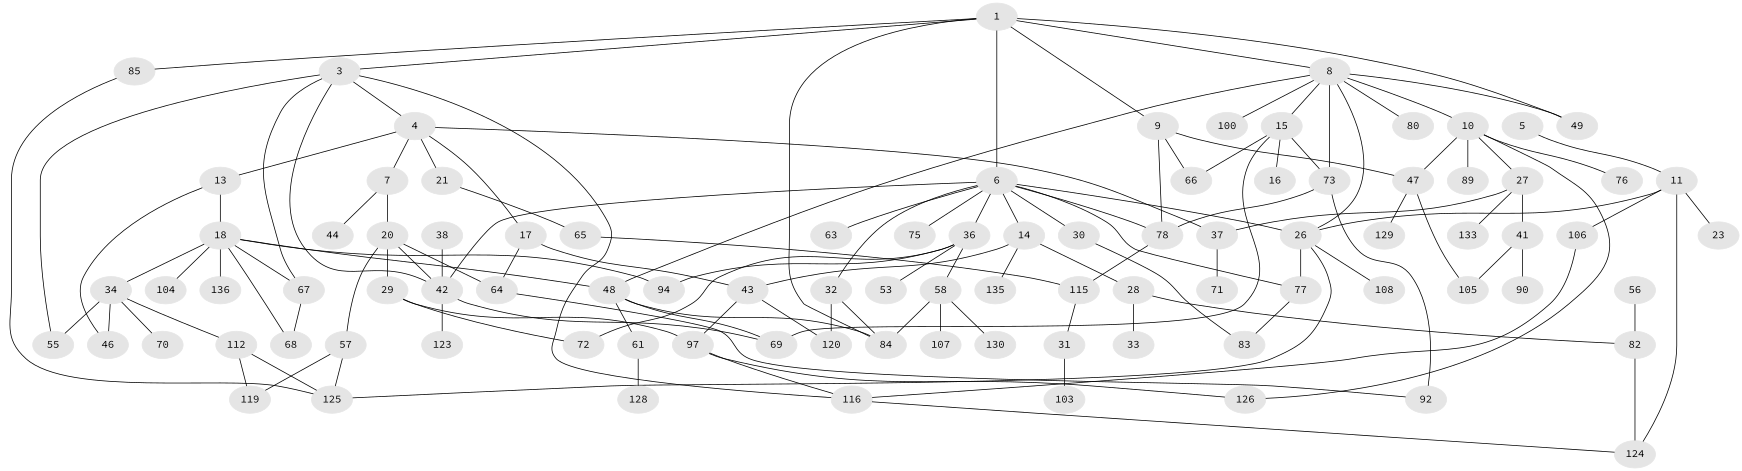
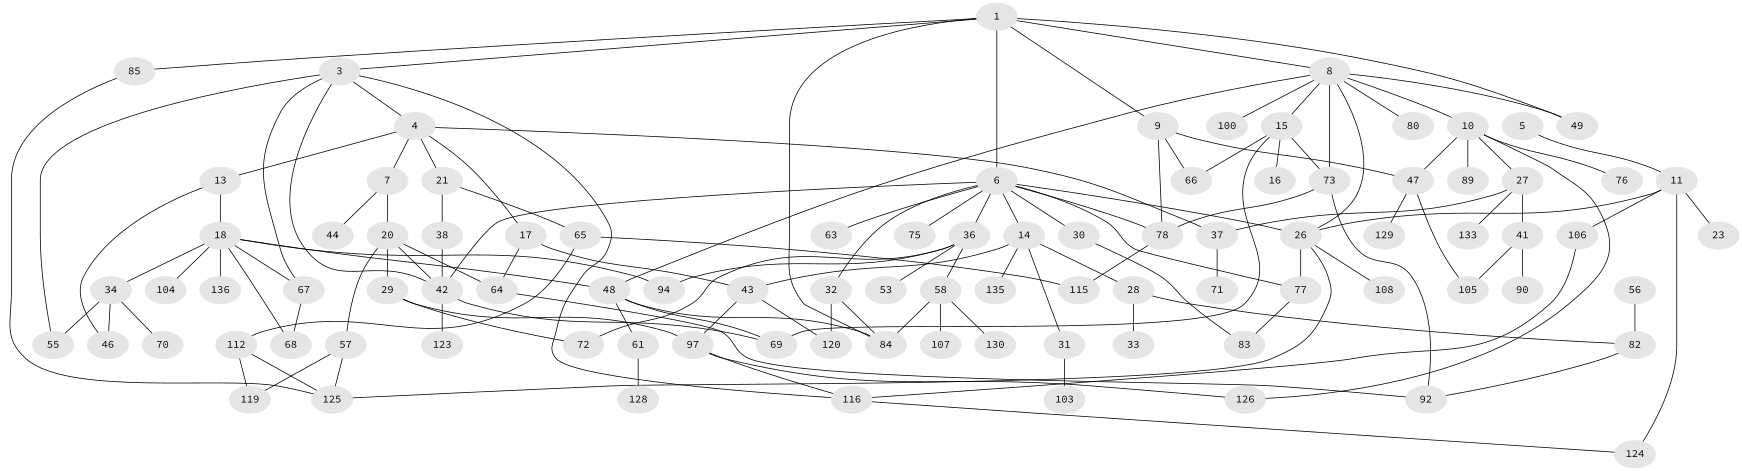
none -> (442, 208)
(1072, 318) -> (1044, 290)
(173, 319) -> (427, 328)
(1635, 400) -> (1533, 378)
